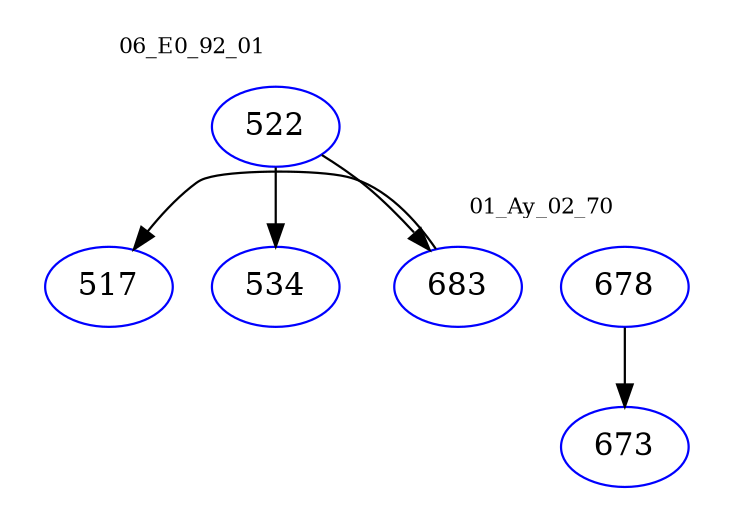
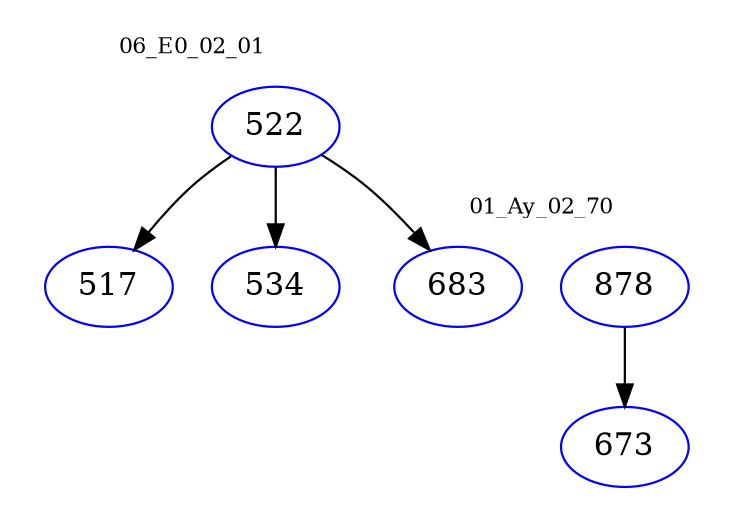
(192, 48) -> (192, 48)
(295, 172) -> (187, 191)
(625, 287) -> (625, 287)
